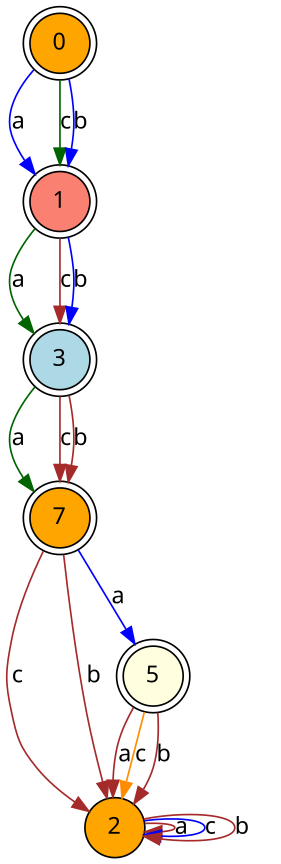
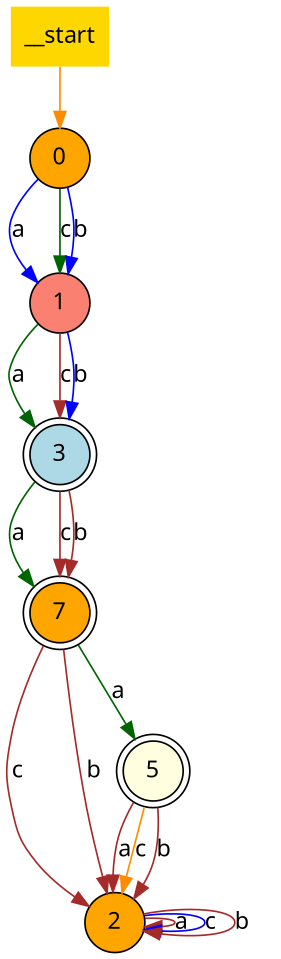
none -> (60, 37)
(60, 43) -> (60, 158)
(60, 201) -> (60, 303)
(102, 590) -> (102, 684)
